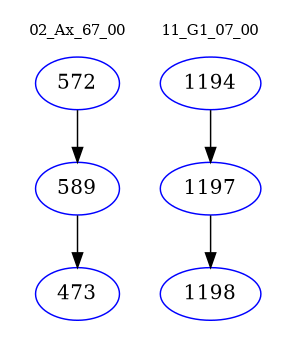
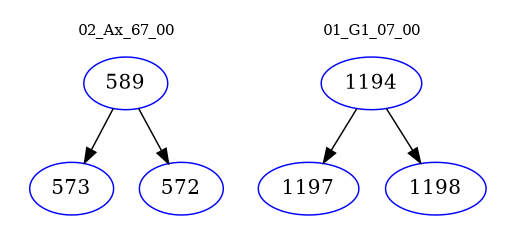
(211, 31) -> (372, 31)
(78, 129) -> (150, 129)
(211, 234) -> (399, 129)
(78, 294) -> (72, 189)
